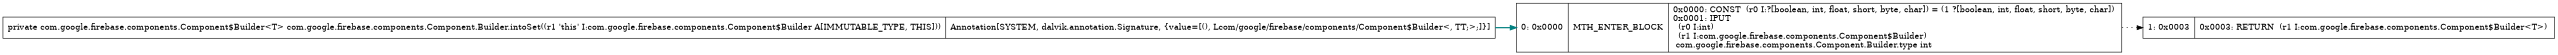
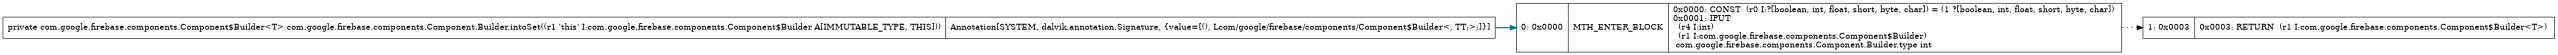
(1694, 27) -> (1694, 27)
